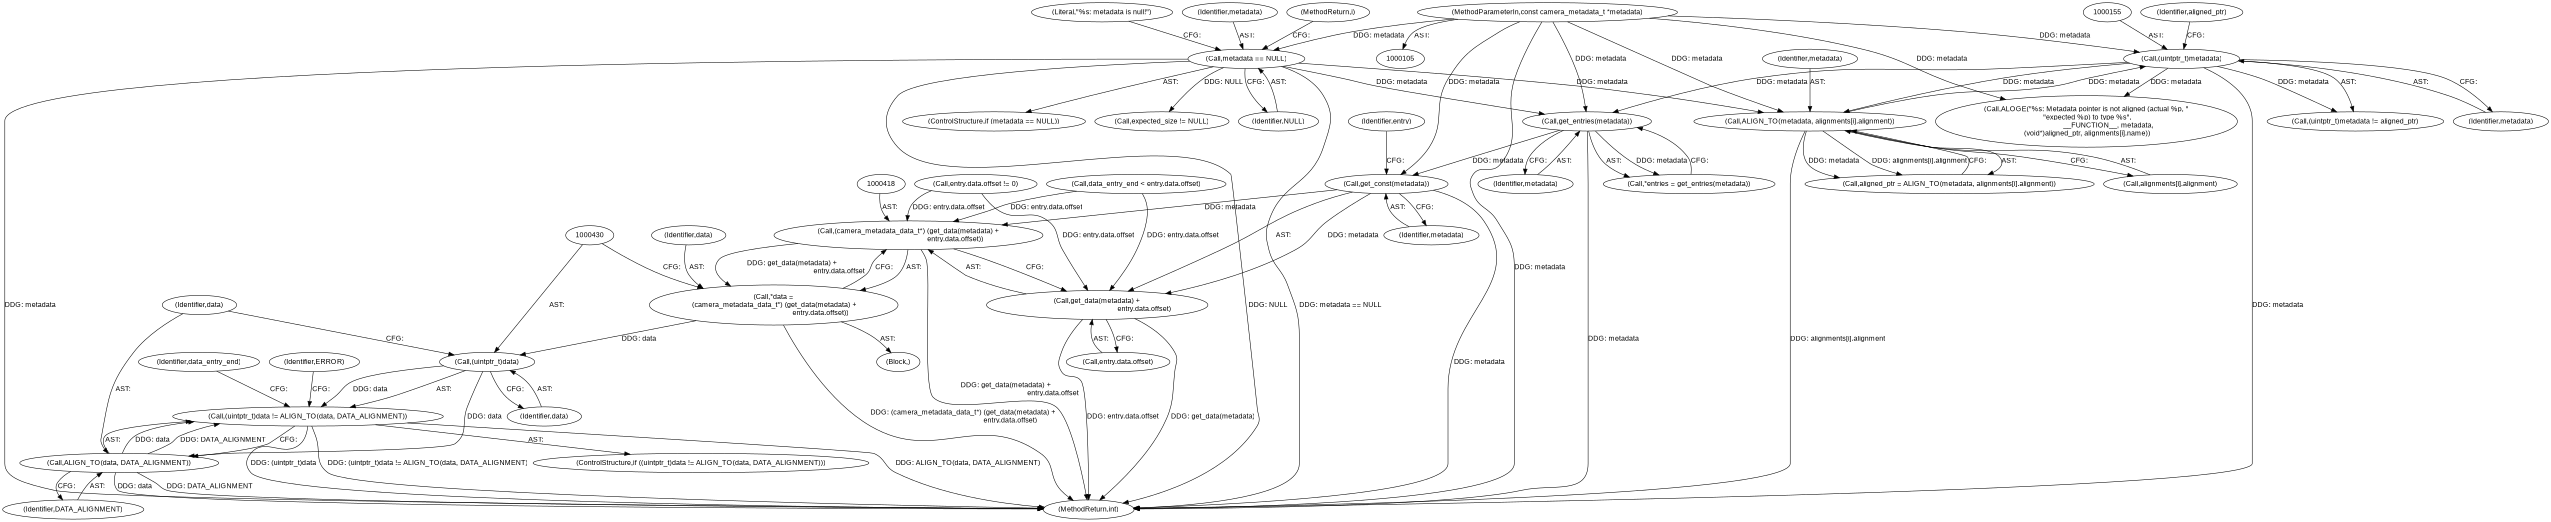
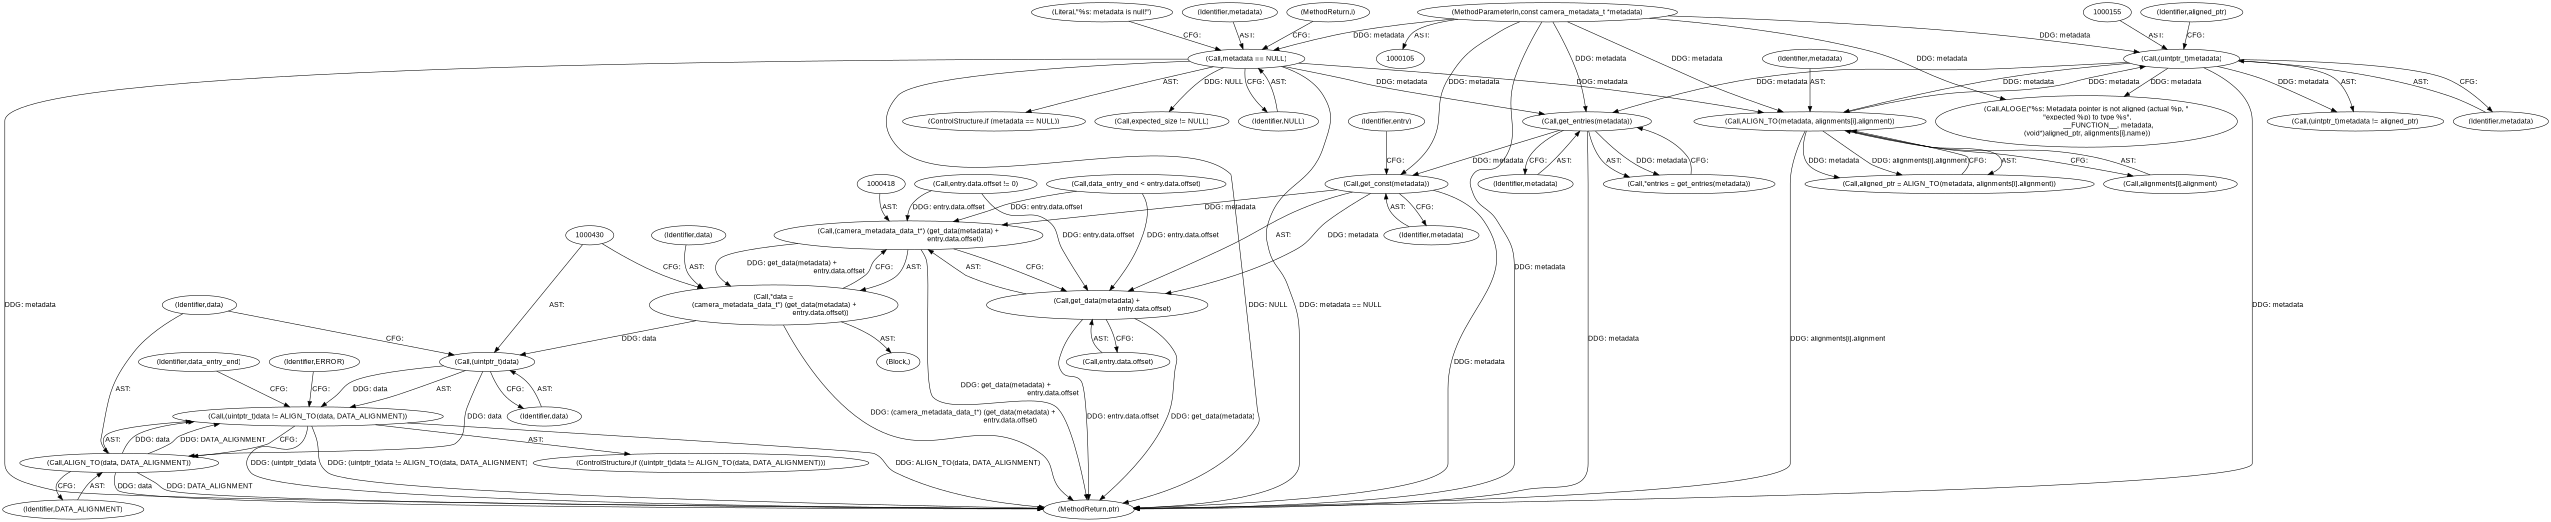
(1089, 510) -> (1089, 510)
